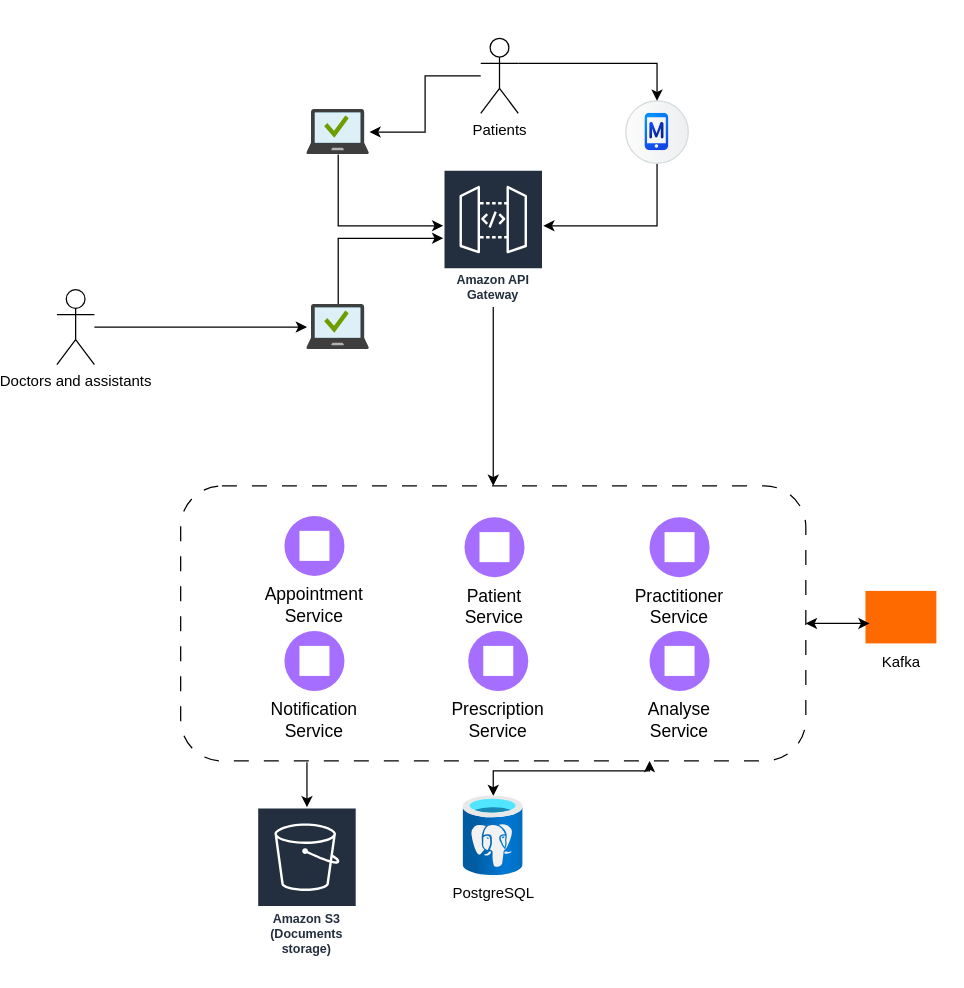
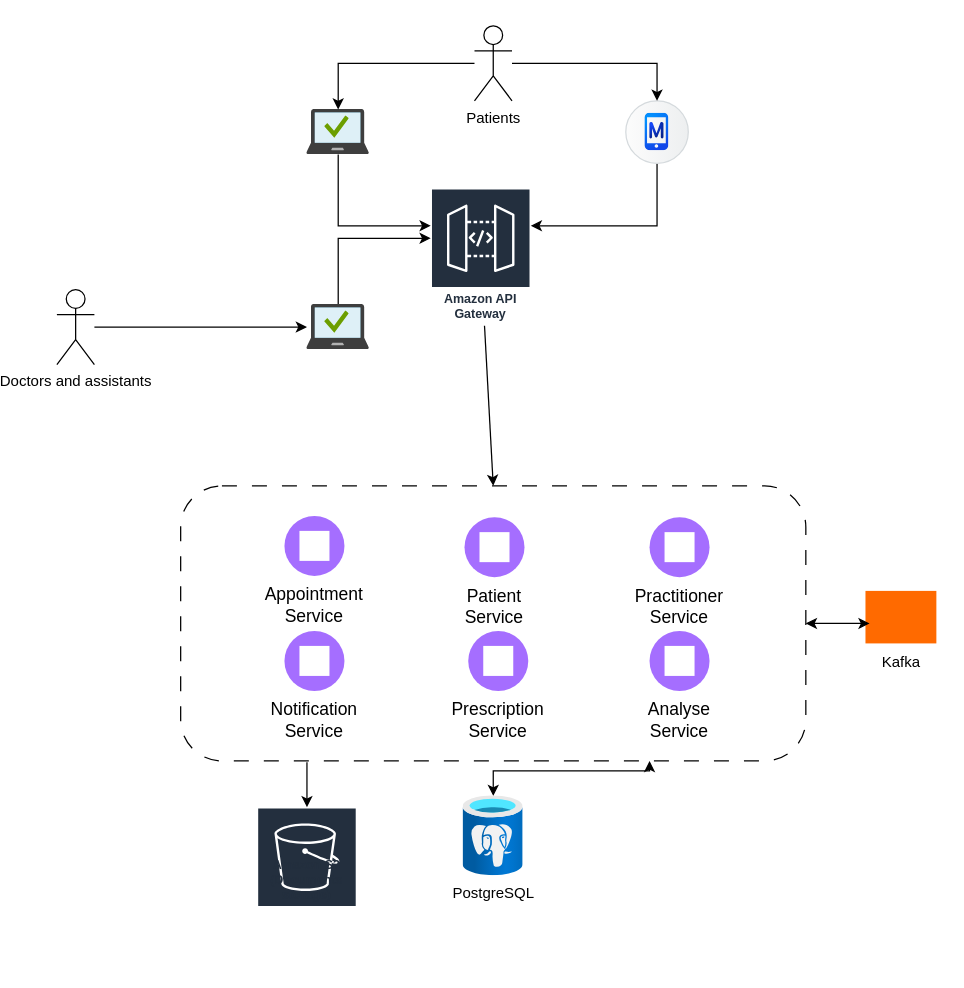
(499, 76) -> (493, 63)
(493, 238) -> (481, 257)
(307, 884) -> (307, 857)
